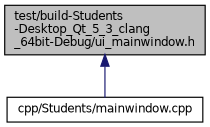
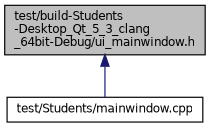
(105, 110) -> (105, 110)
